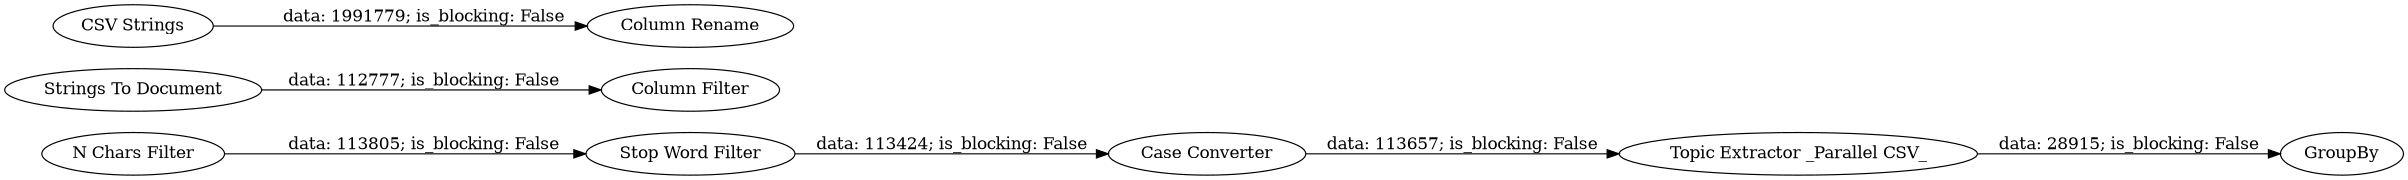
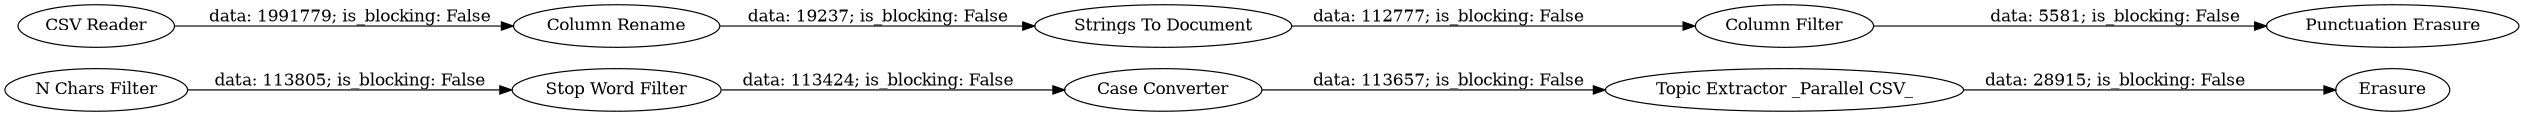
(133, 26) -> (96, 26)
none -> (871, 26)
none -> (2393, 26)
(2342, 154) -> (2393, 90)
